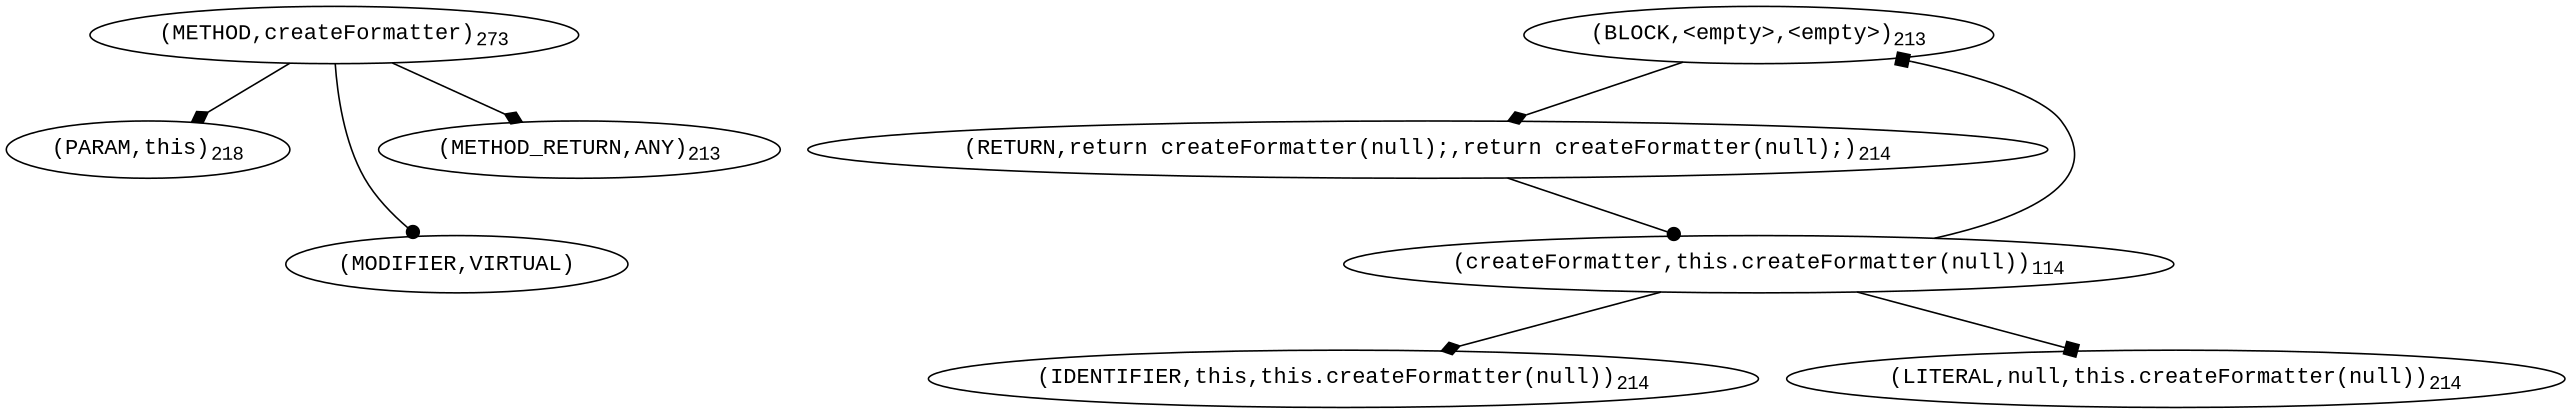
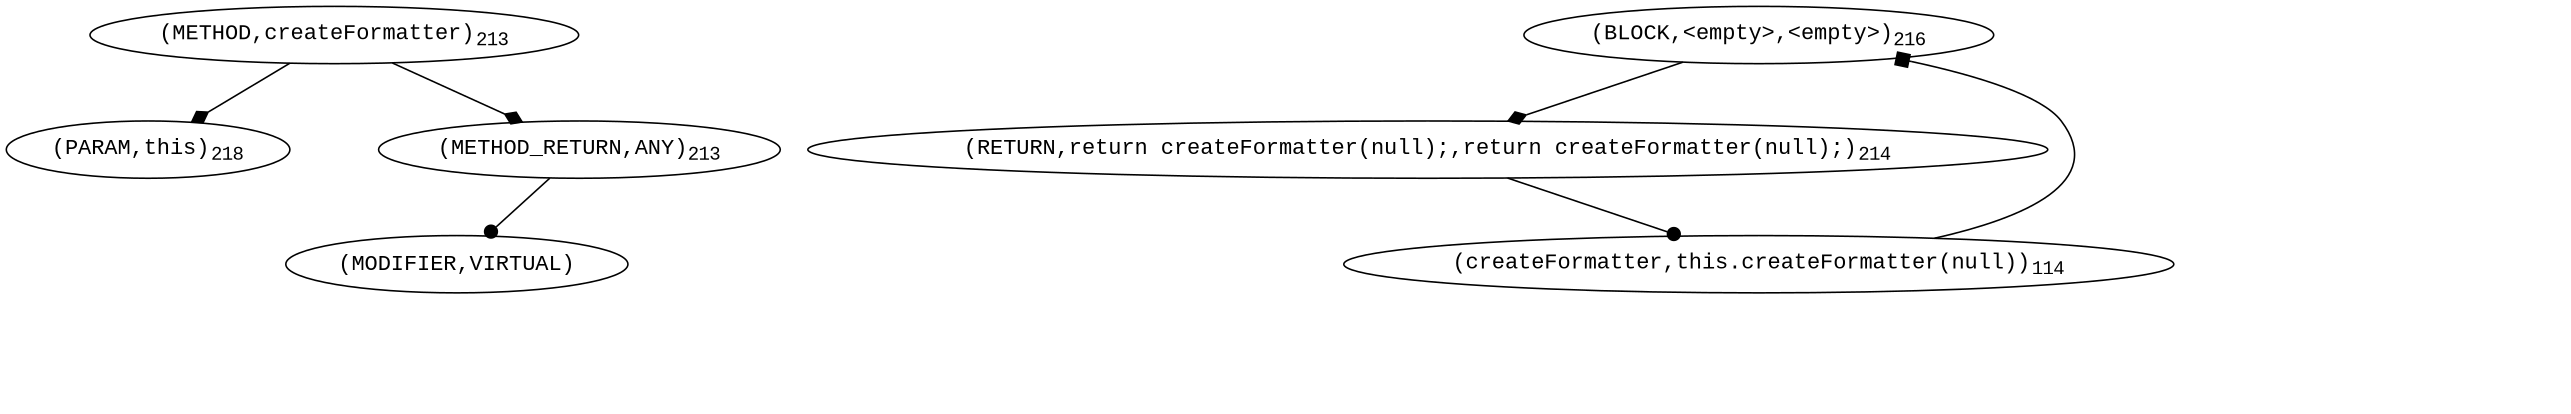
(493, 33) -> (493, 33)
(1910, 33) -> (1910, 33)
(354, 154) -> (523, 203)
(1343, 379) -> none
(2176, 379) -> none
